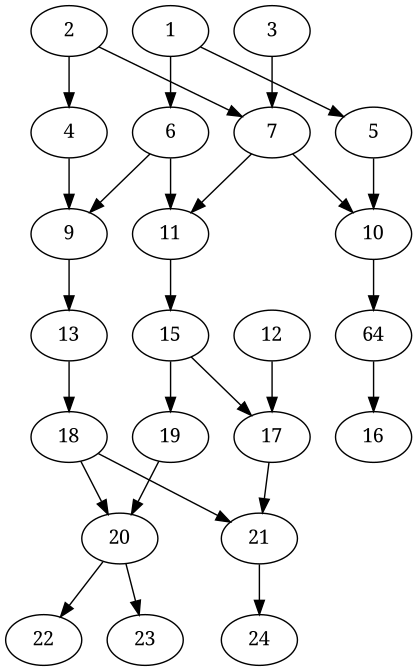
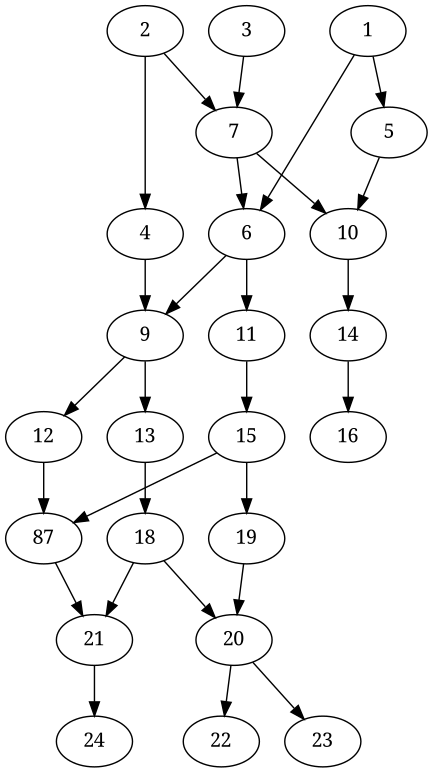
(227, 178) -> (239, 176)
(374, 336) -> (348, 336)
none -> (100, 381)
(272, 437) -> (44, 539)
